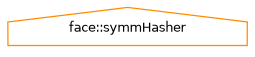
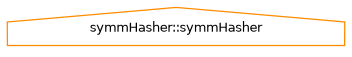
(128, 28) -> (176, 28)
